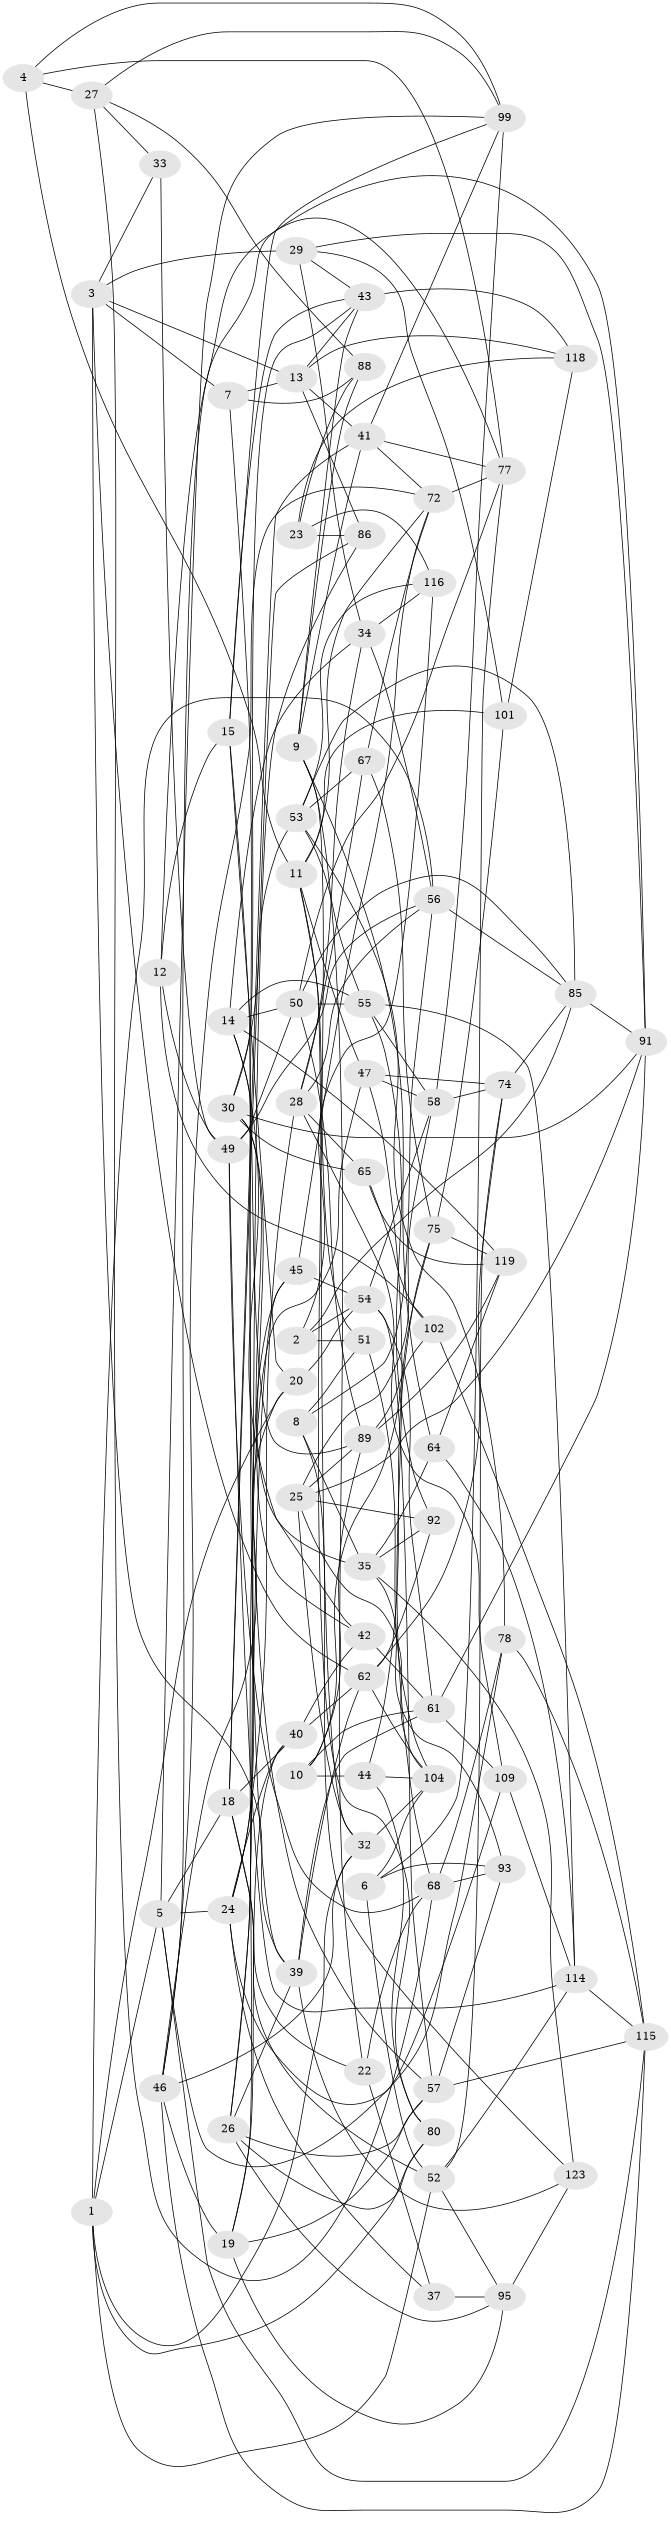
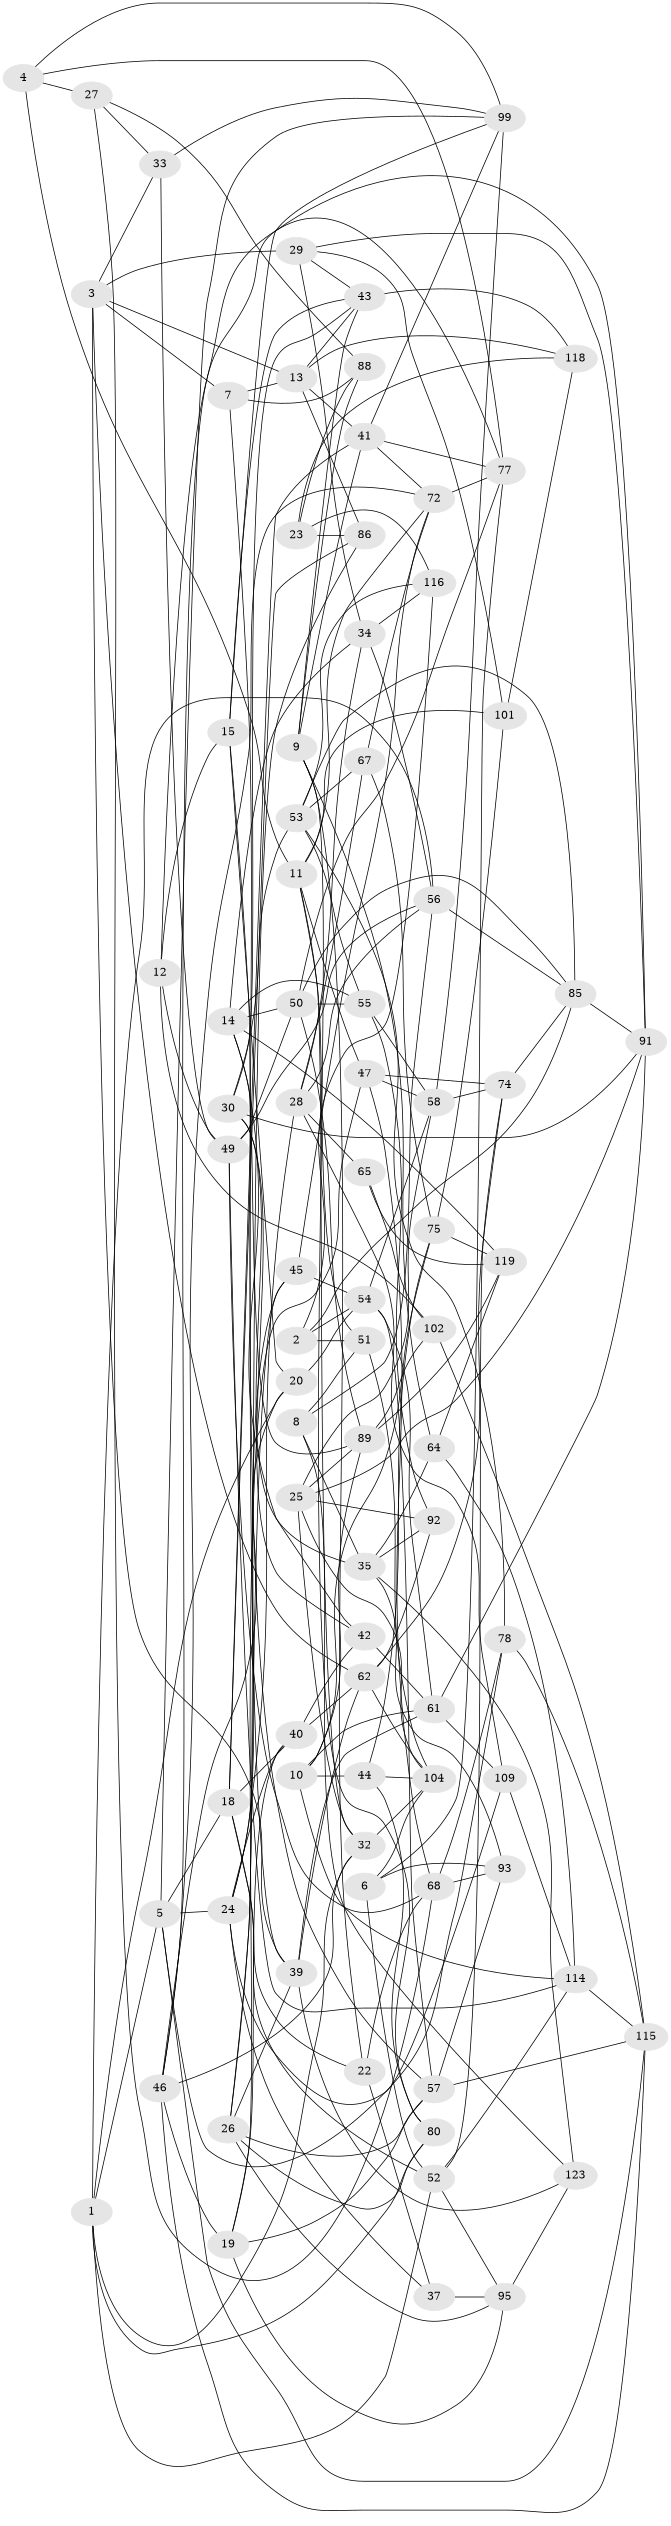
(311, 32) -> (325, 100)
(283, 1151) -> none
(558, 1435) -> (385, 1936)
